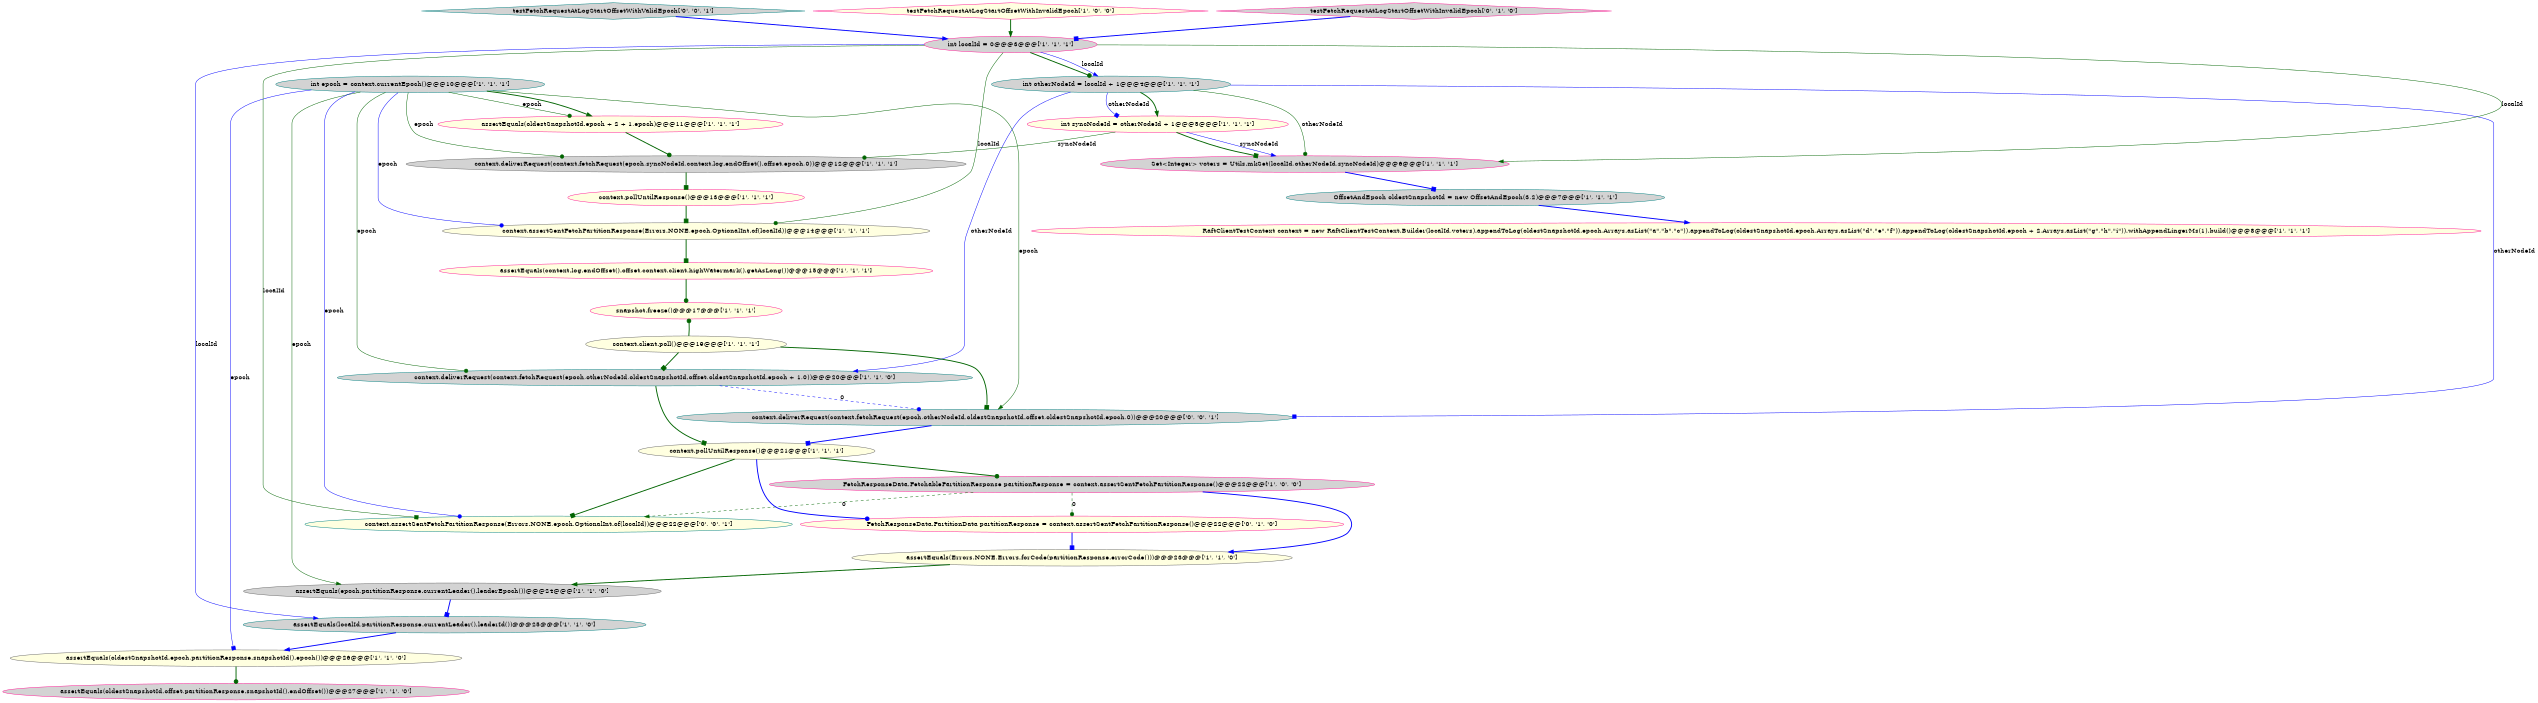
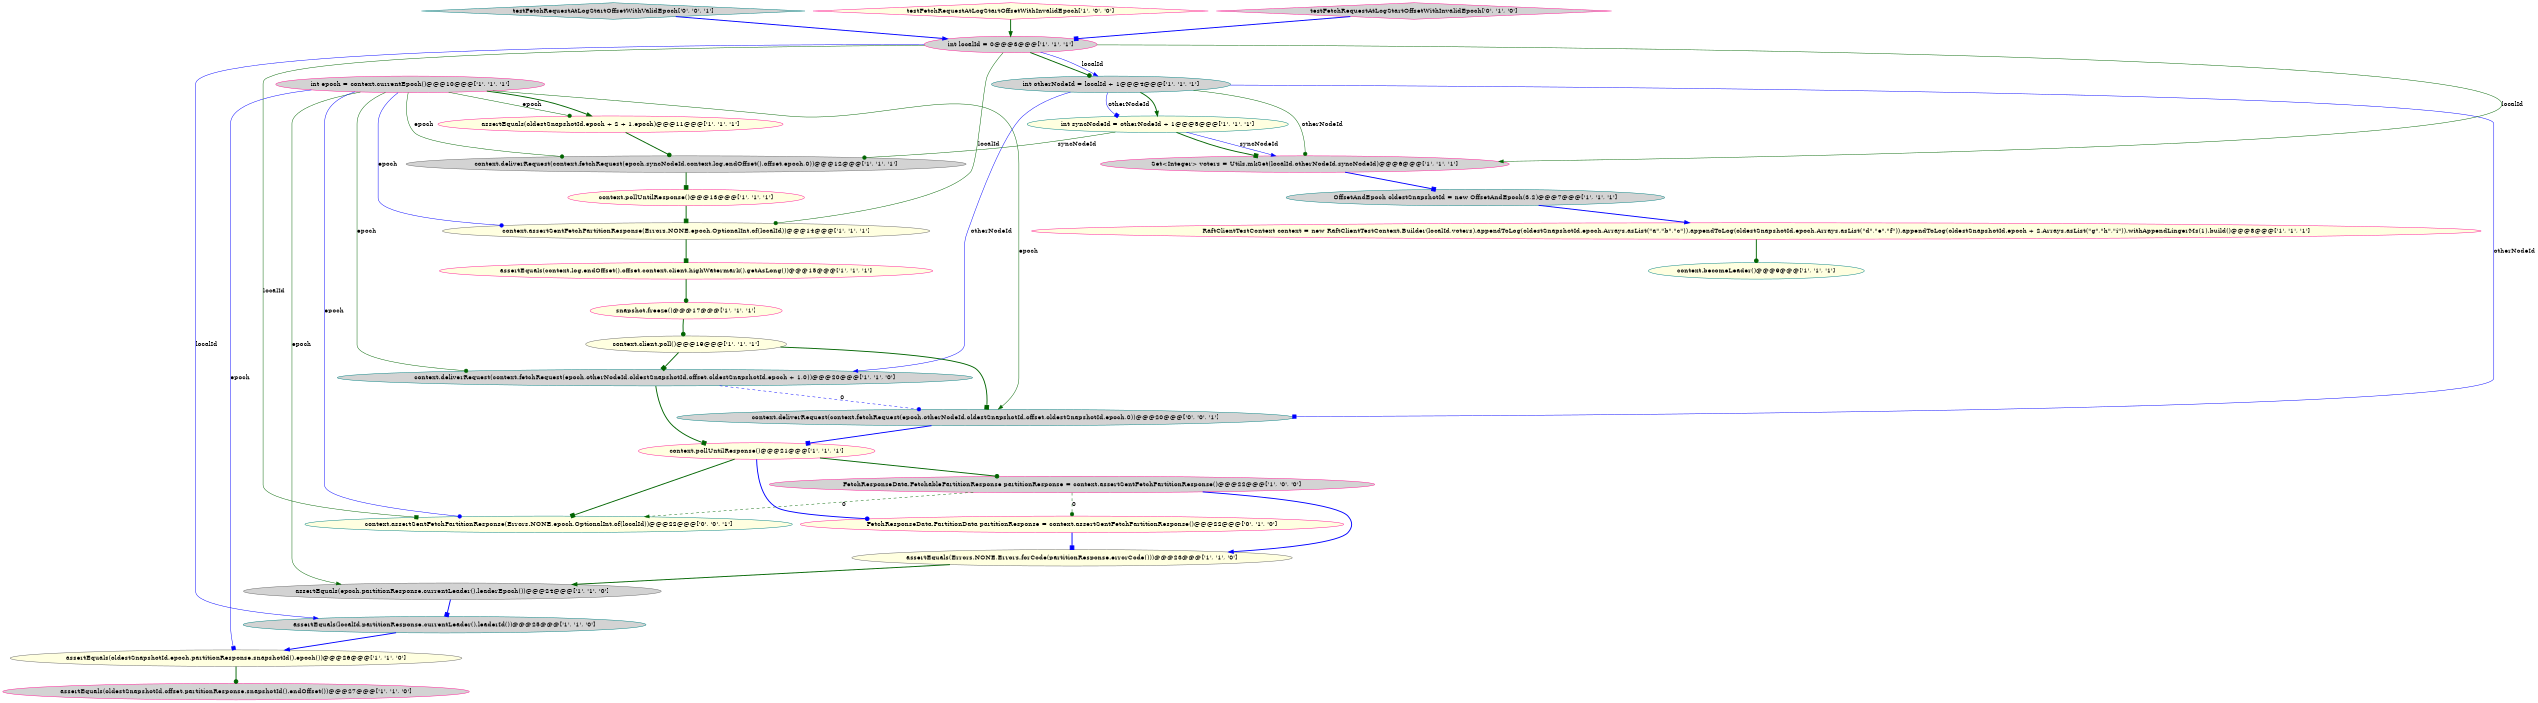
(410, 84) -> (410, 84)
(1158, 124) -> (1158, 124)
none -> (1756, 271)
(689, 329) -> (683, 326)
(757, 451) -> (757, 451)
